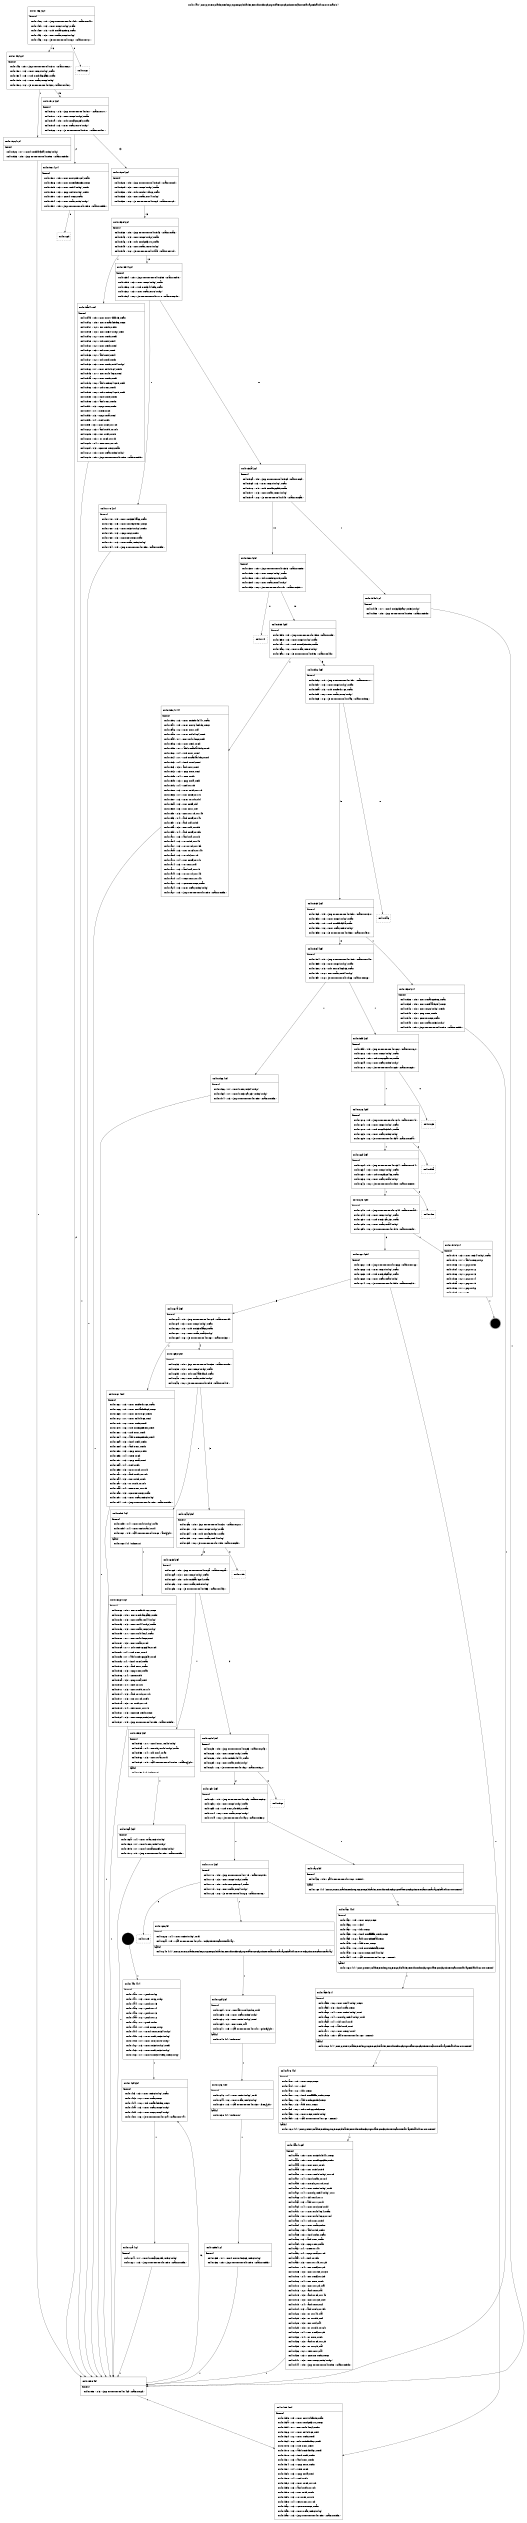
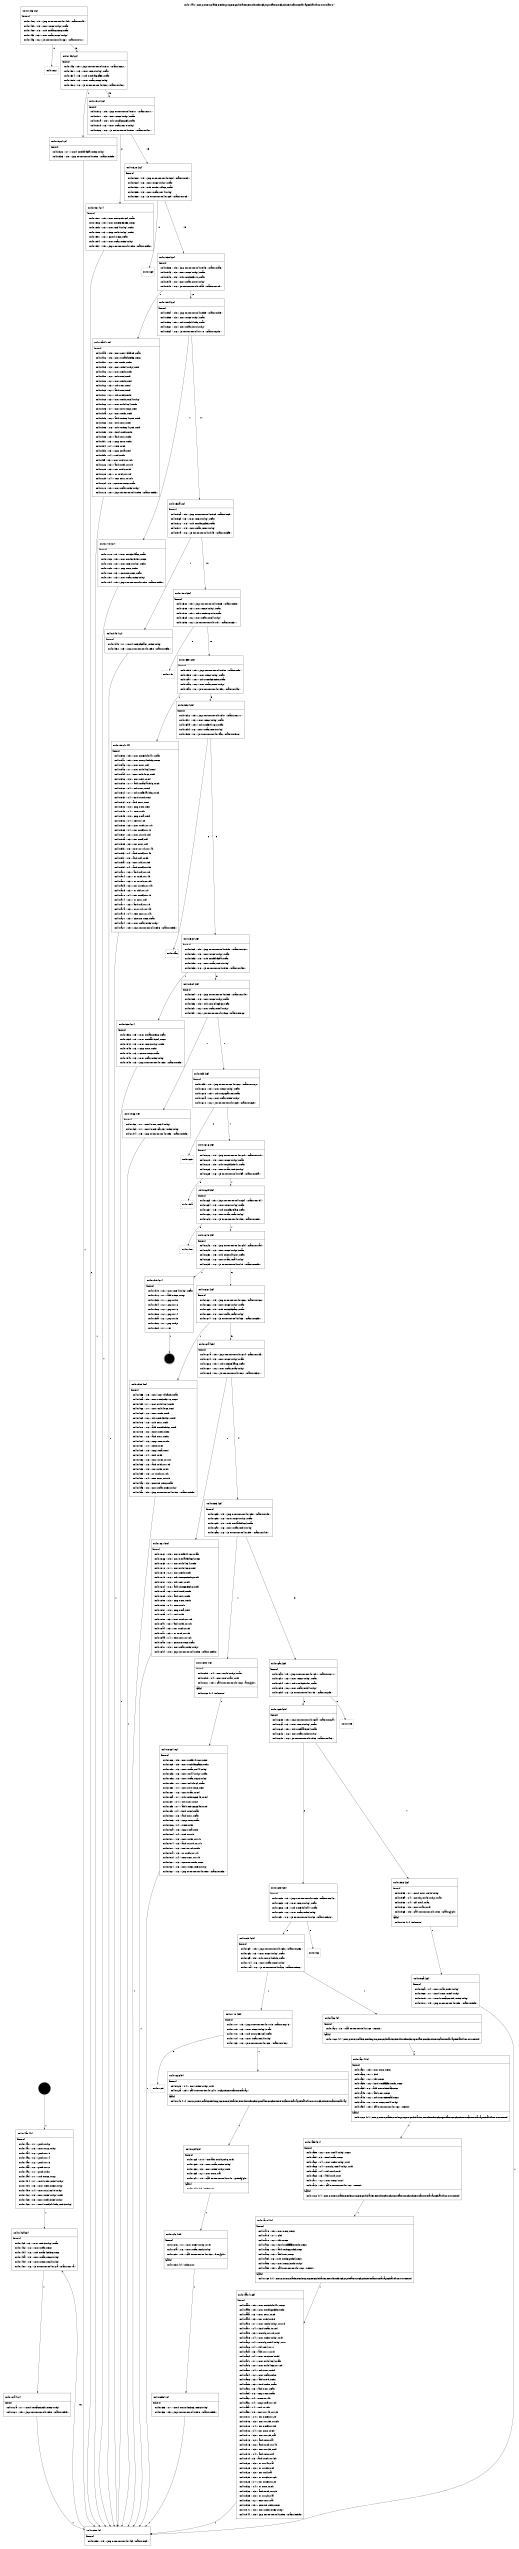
(67, 221) -> (156, 234)
(205, 2422) -> (133, 2011)
